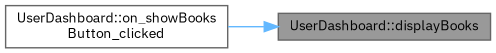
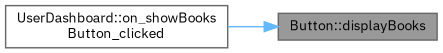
(384, 27) -> (358, 27)
